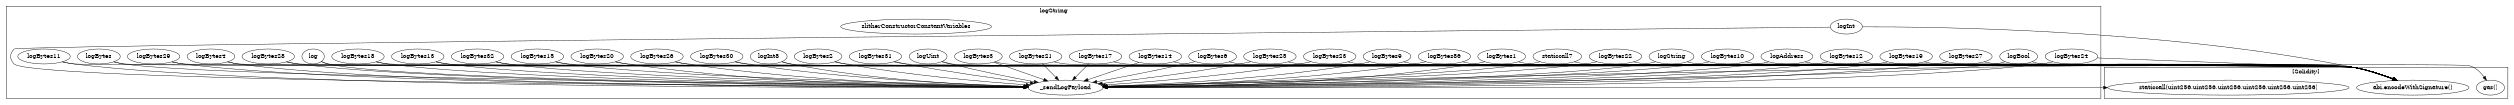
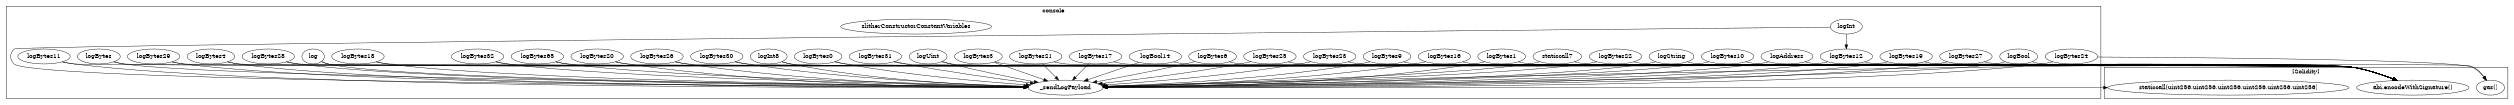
(1054, 11) -> (1054, 11)
(2129, 37) -> (1846, 39)
(418, 56) -> none
(537, 56) -> (537, 56)
(818, 56) -> (818, 56)
(1155, 56) -> (1155, 56)
(1444, 56) -> (1444, 56)
(2186, 61) -> (2293, 59)
